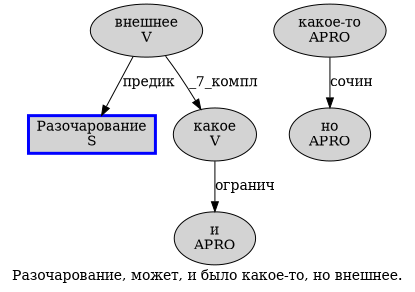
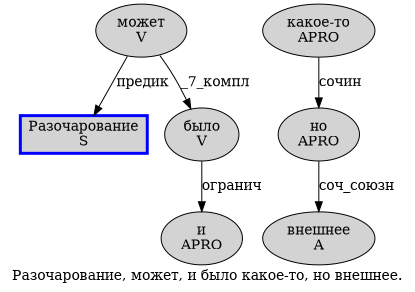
(146, 31) -> (141, 31)
(215, 134) -> (202, 134)
none -> (319, 238)
